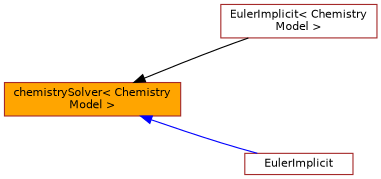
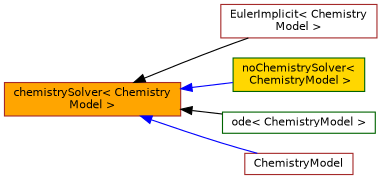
none -> (299, 75)
none -> (299, 123)
(299, 164) -> (299, 164)
